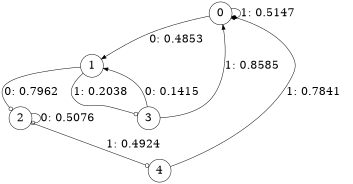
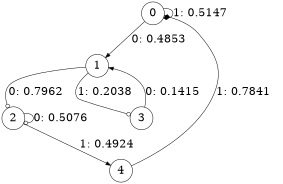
(216, 92) -> none
(88, 144) -> (65, 143)
